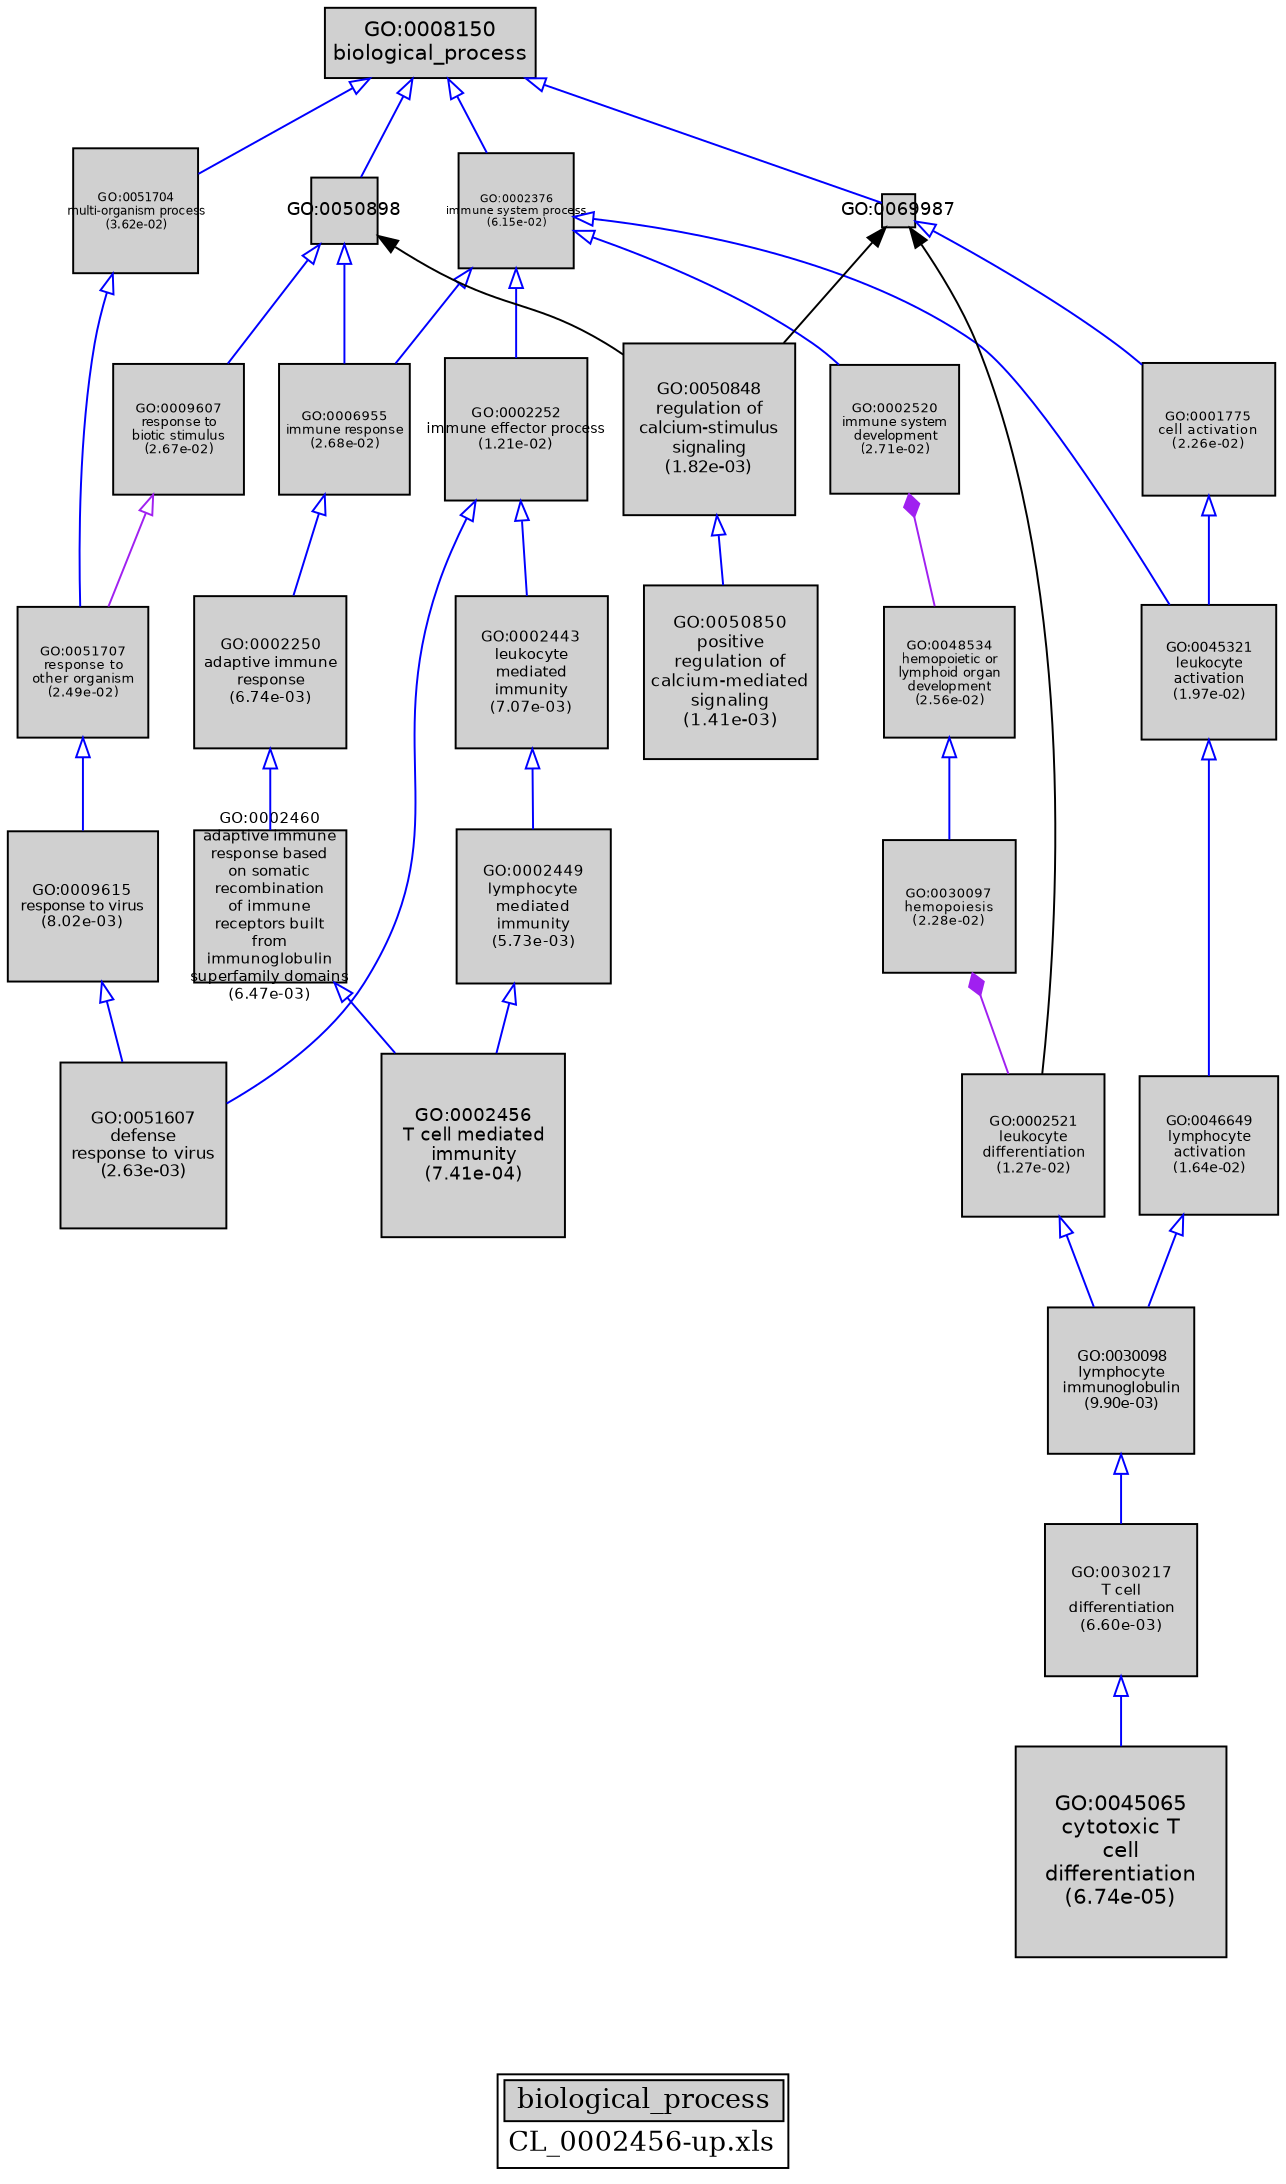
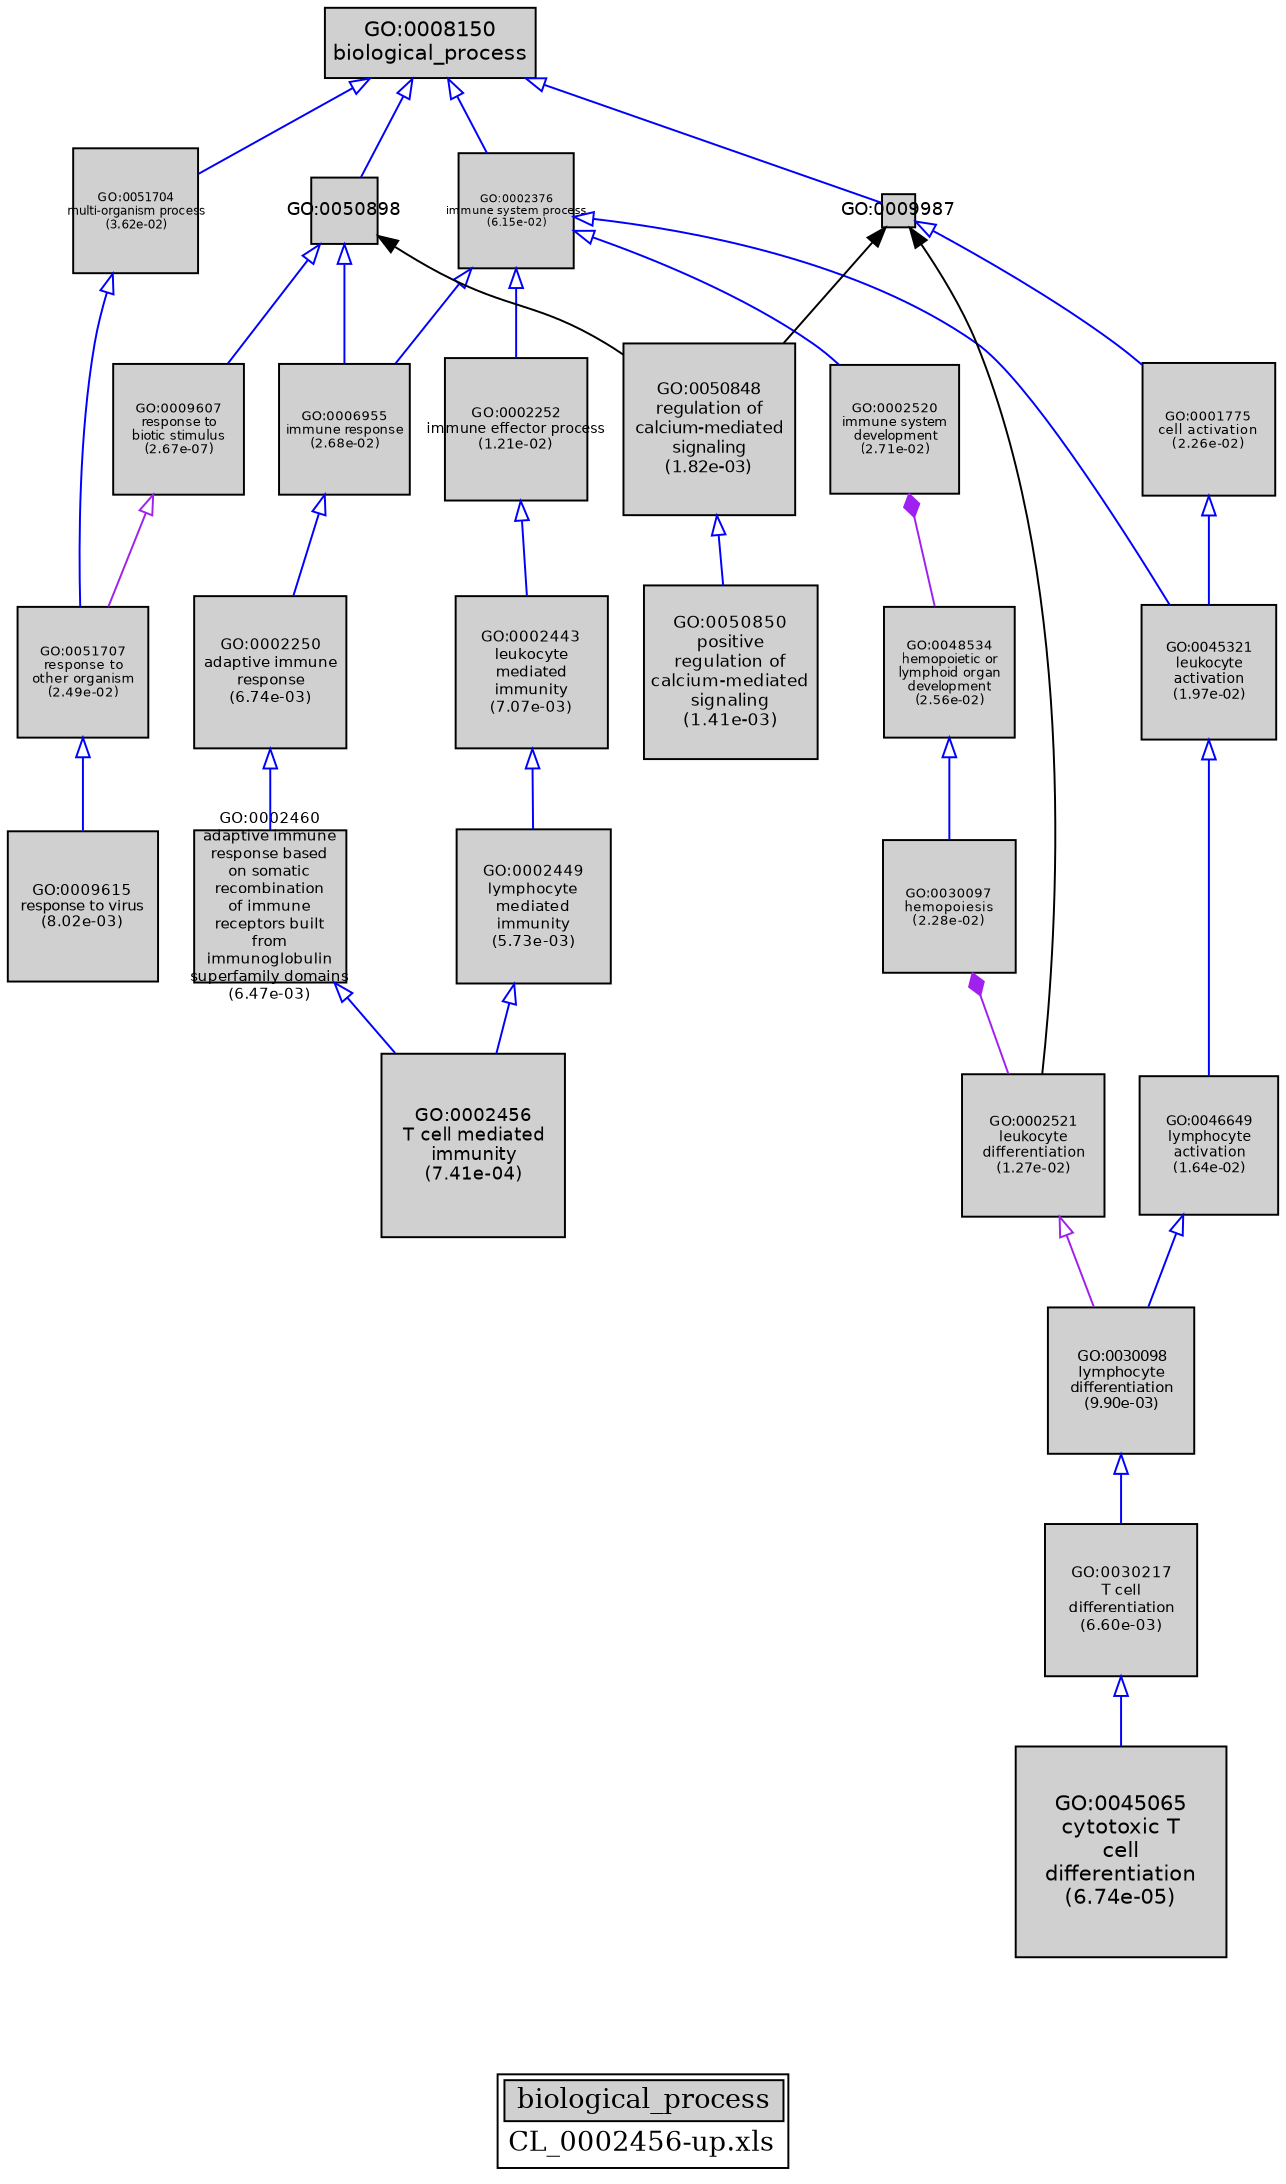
(899, 211) -> (899, 211)
(709, 428) -> (709, 428)
(180, 449) -> (180, 449)
(143, 1145) -> none
(1080, 1271) -> (1080, 1271)
(1122, 1388) -> (1122, 1388)
